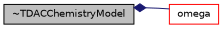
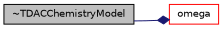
(158, 8) -> (146, 21)
